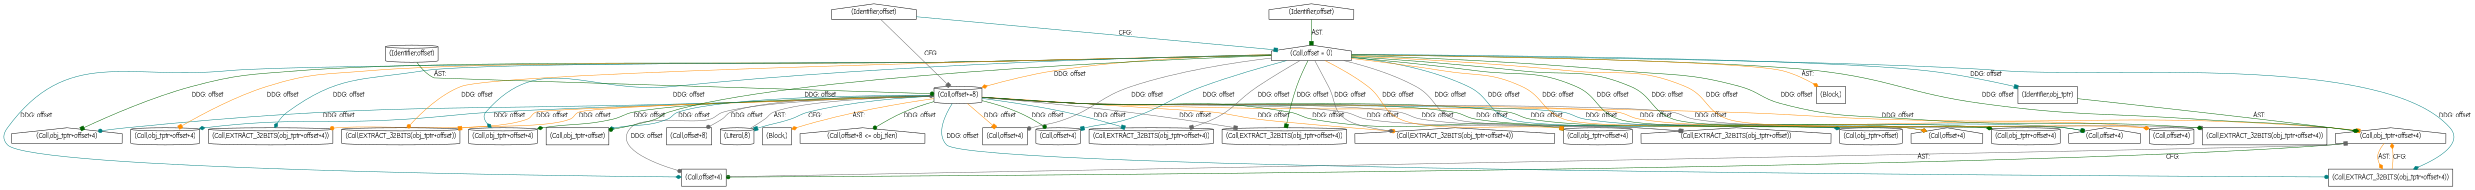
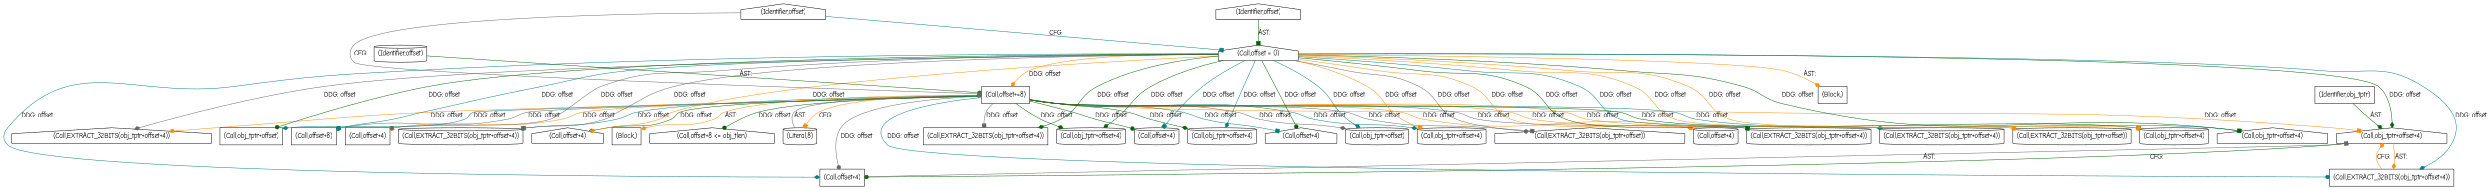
(1683, 59) -> (601, 74)
(958, 95) -> (1006, 95)
(845, 105) -> (891, 98)
